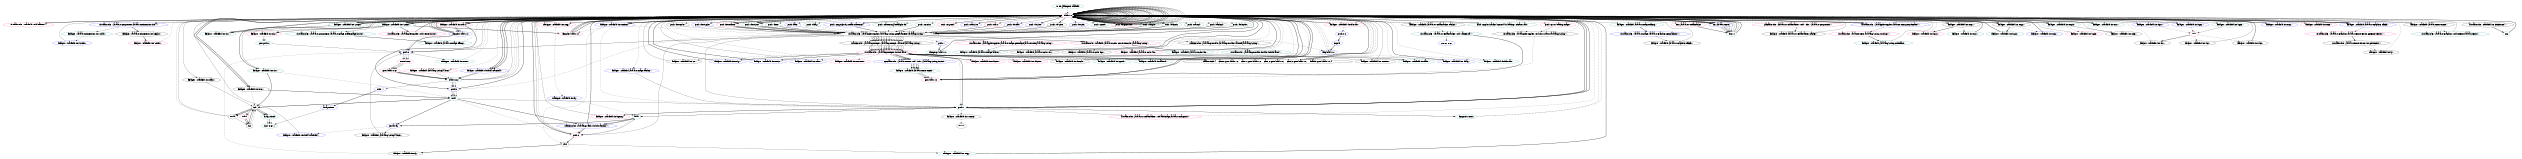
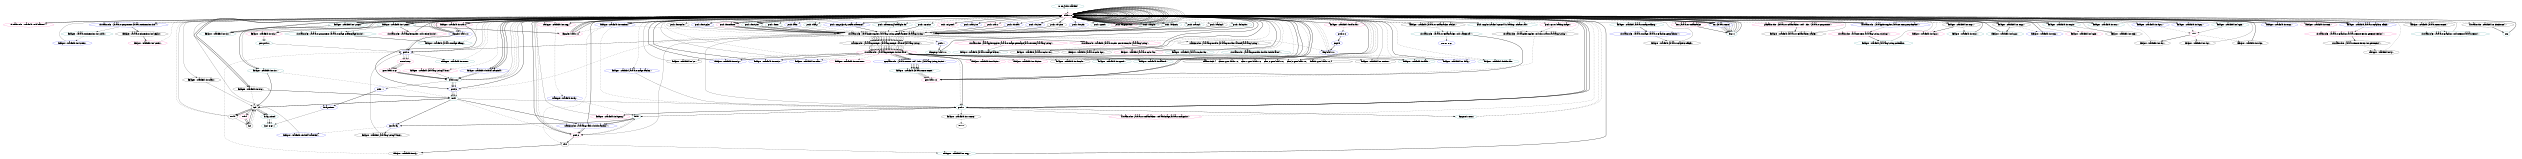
(1068, 6) -> (1068, 6)
